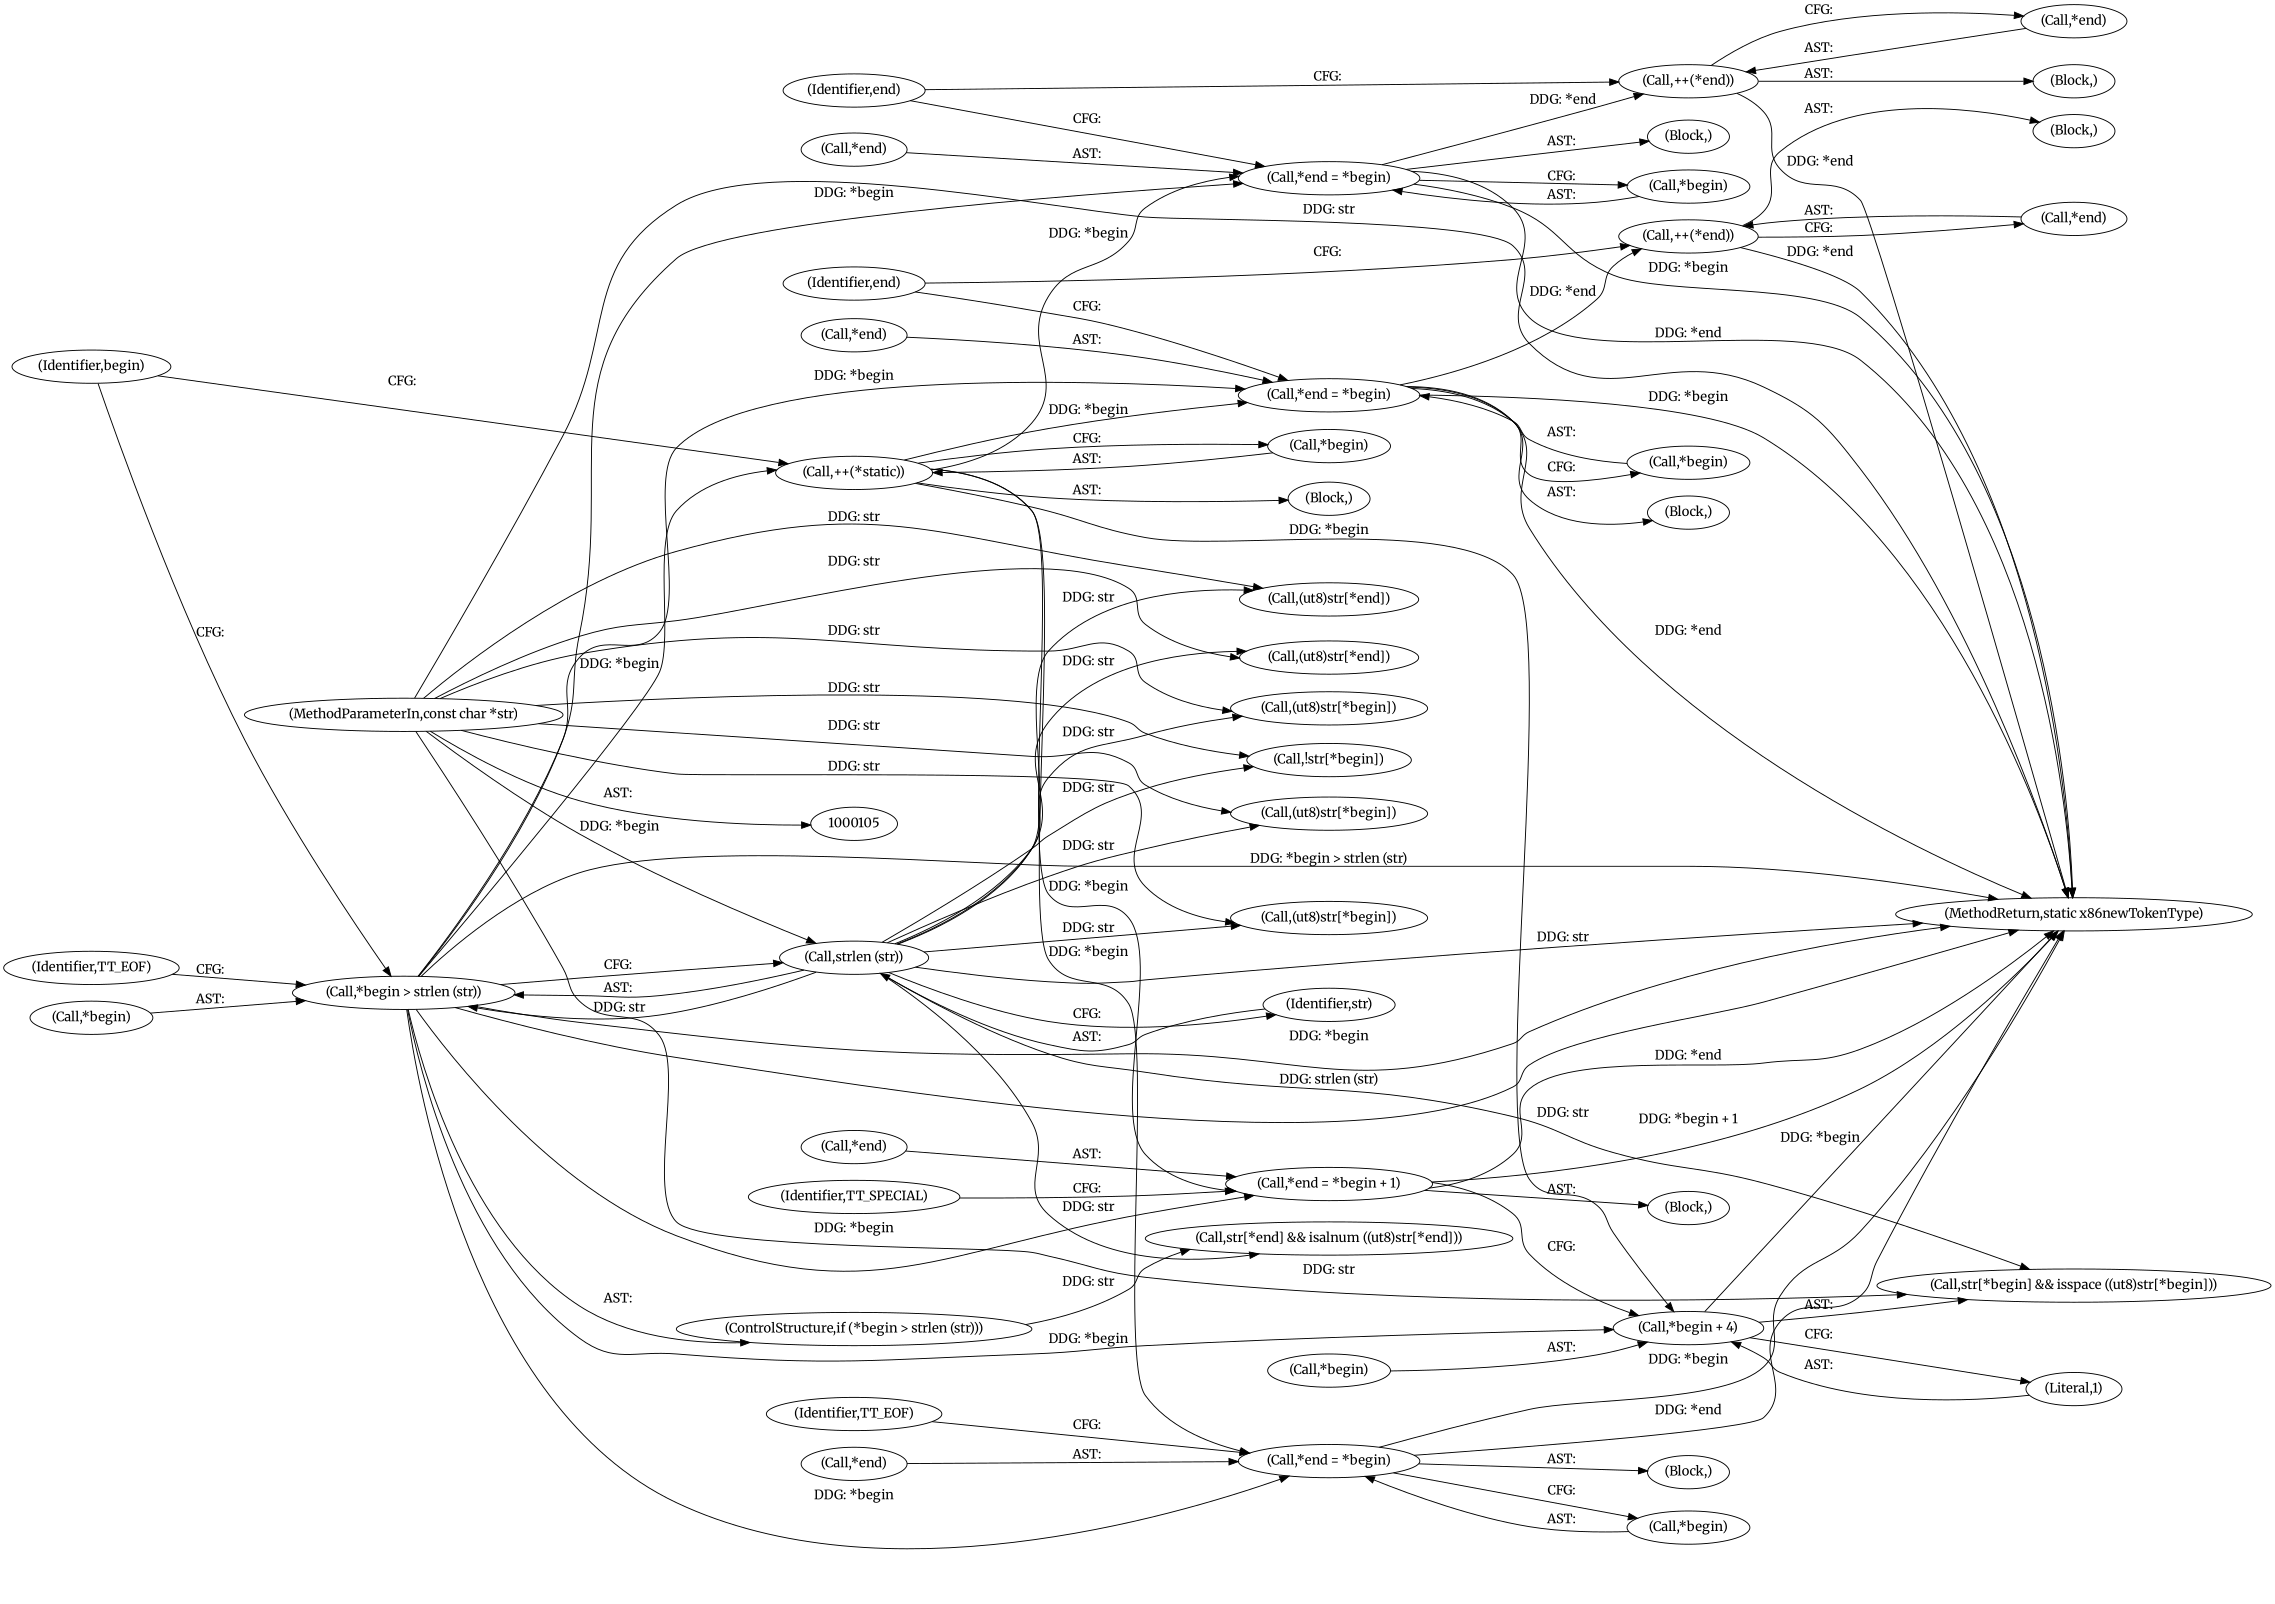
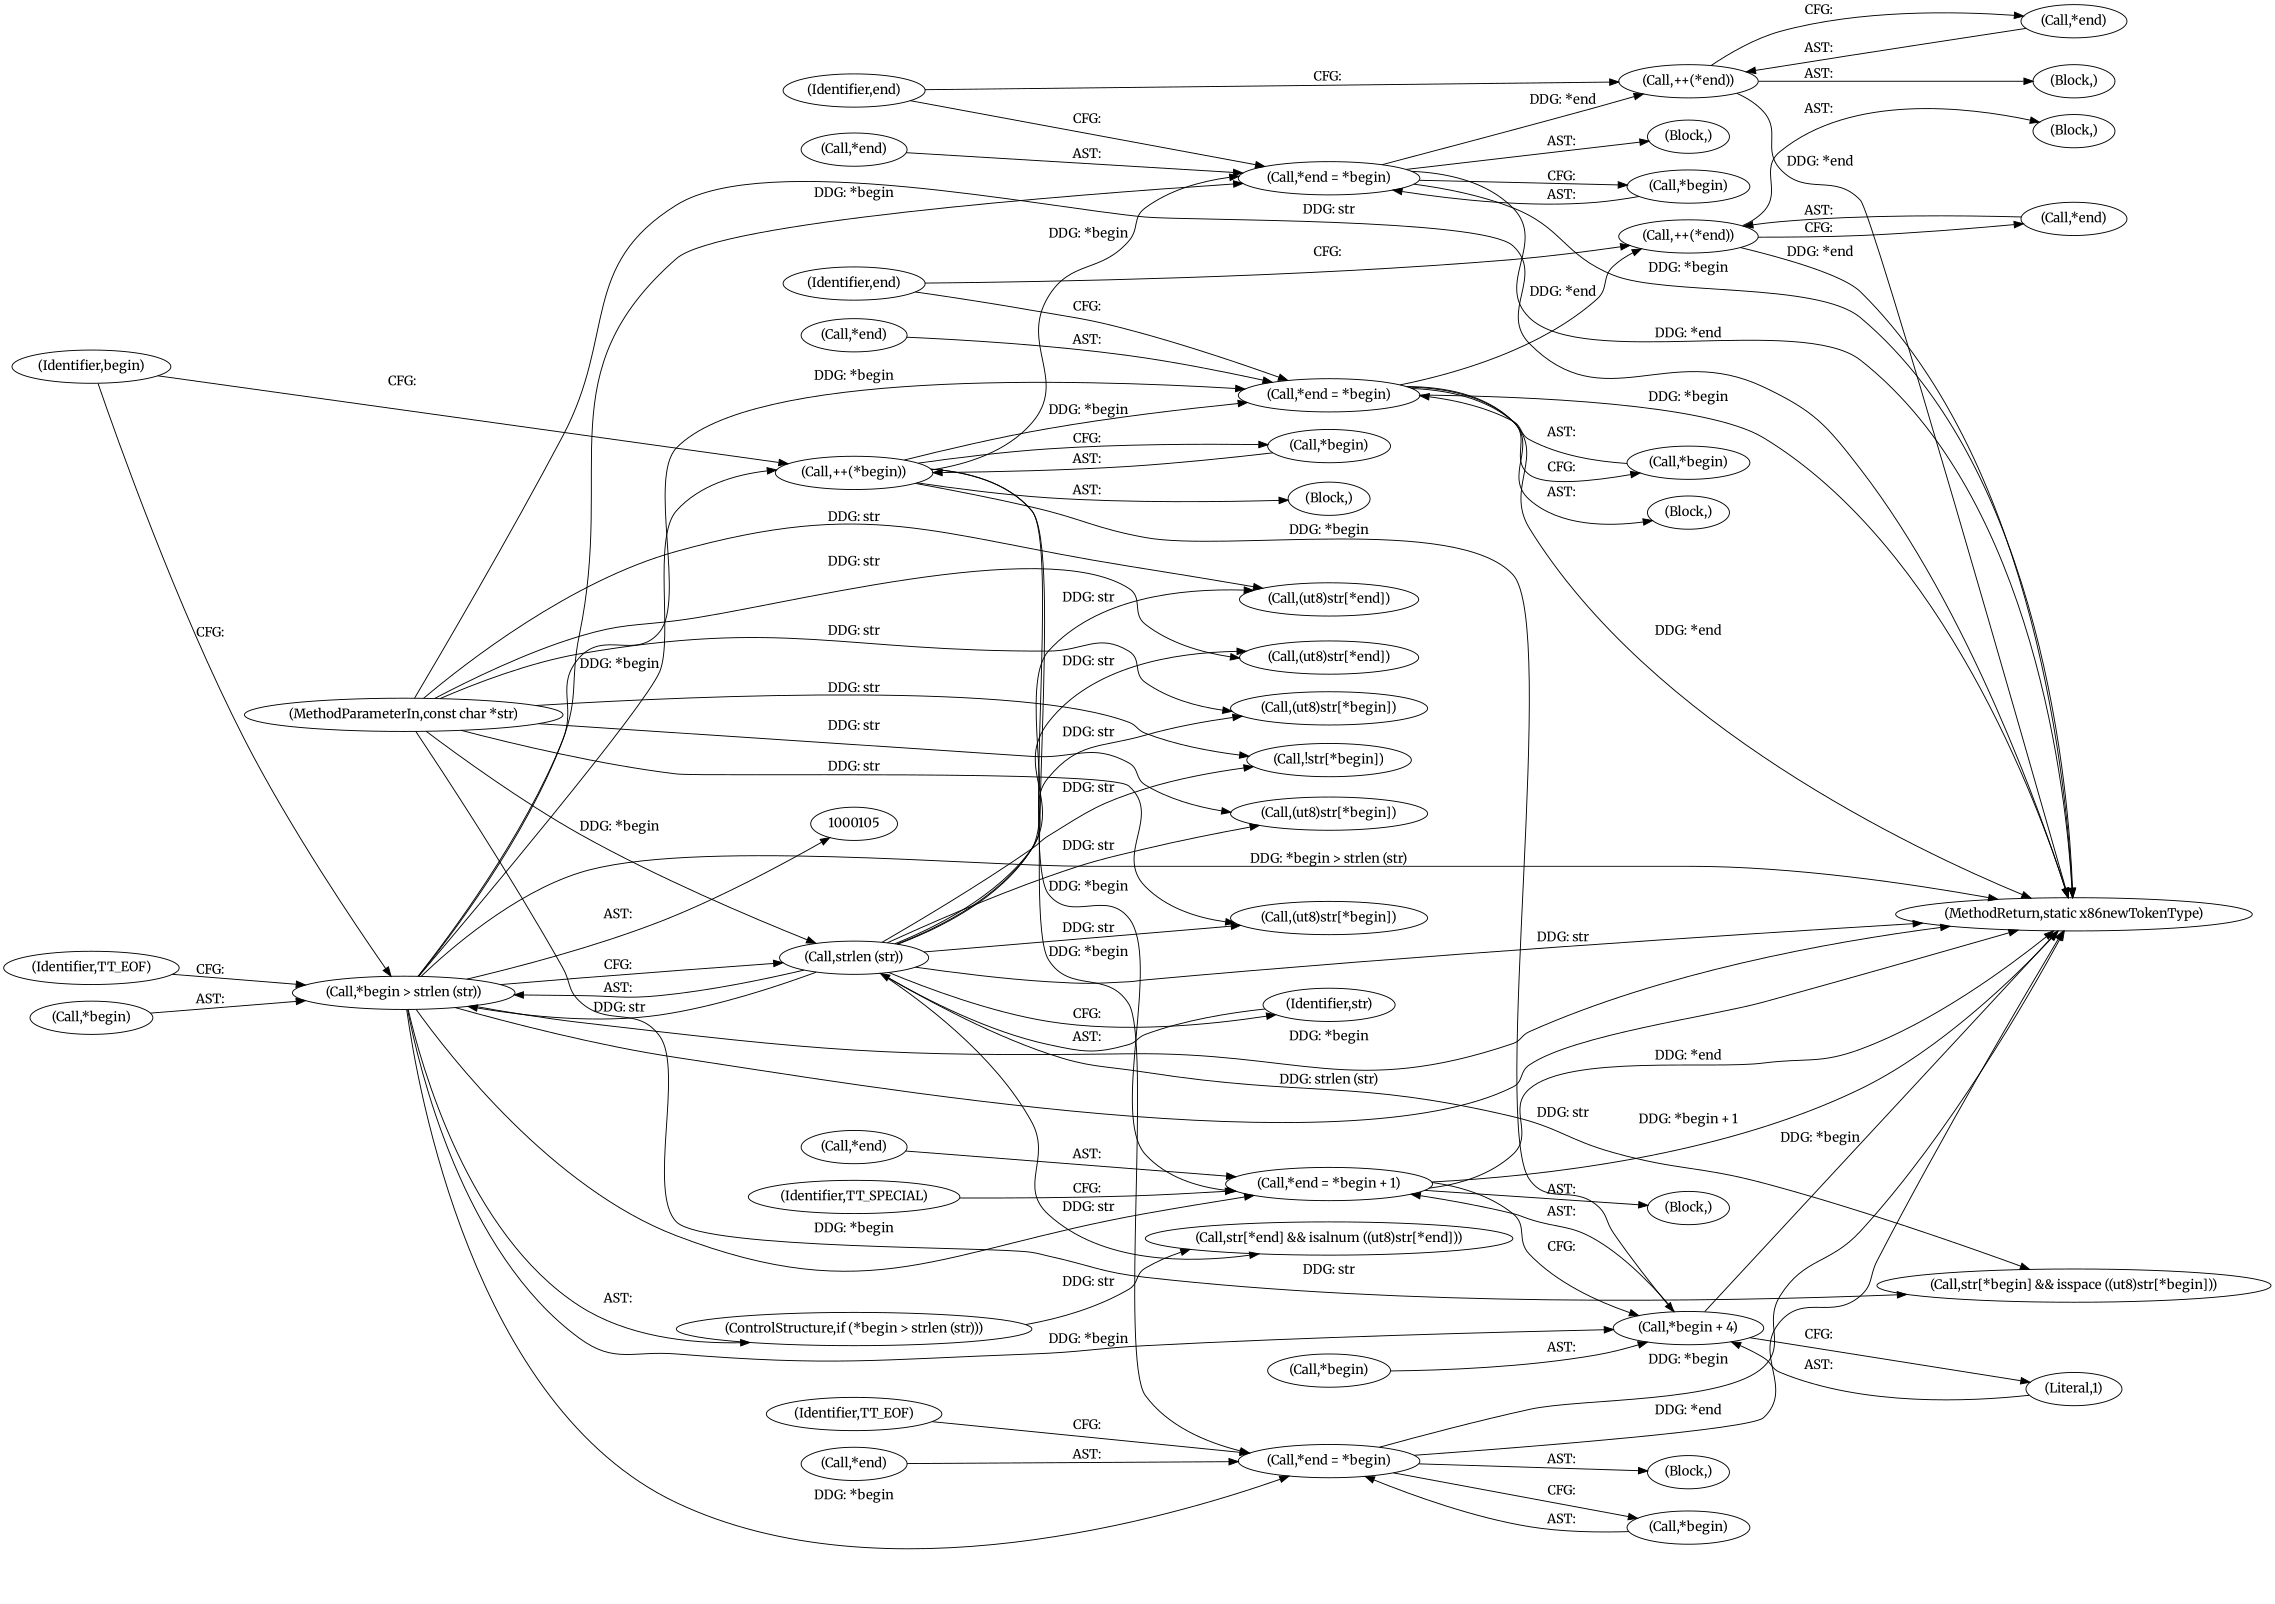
(854, 473) -> (854, 473)
(608, 808) -> (650, 925)
(1859, 1313) -> (1561, 1227)
